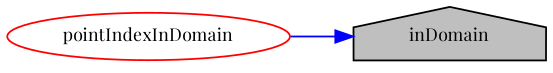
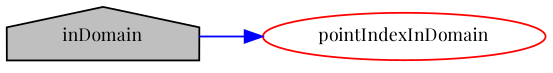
(313, 36) -> (222, 36)
